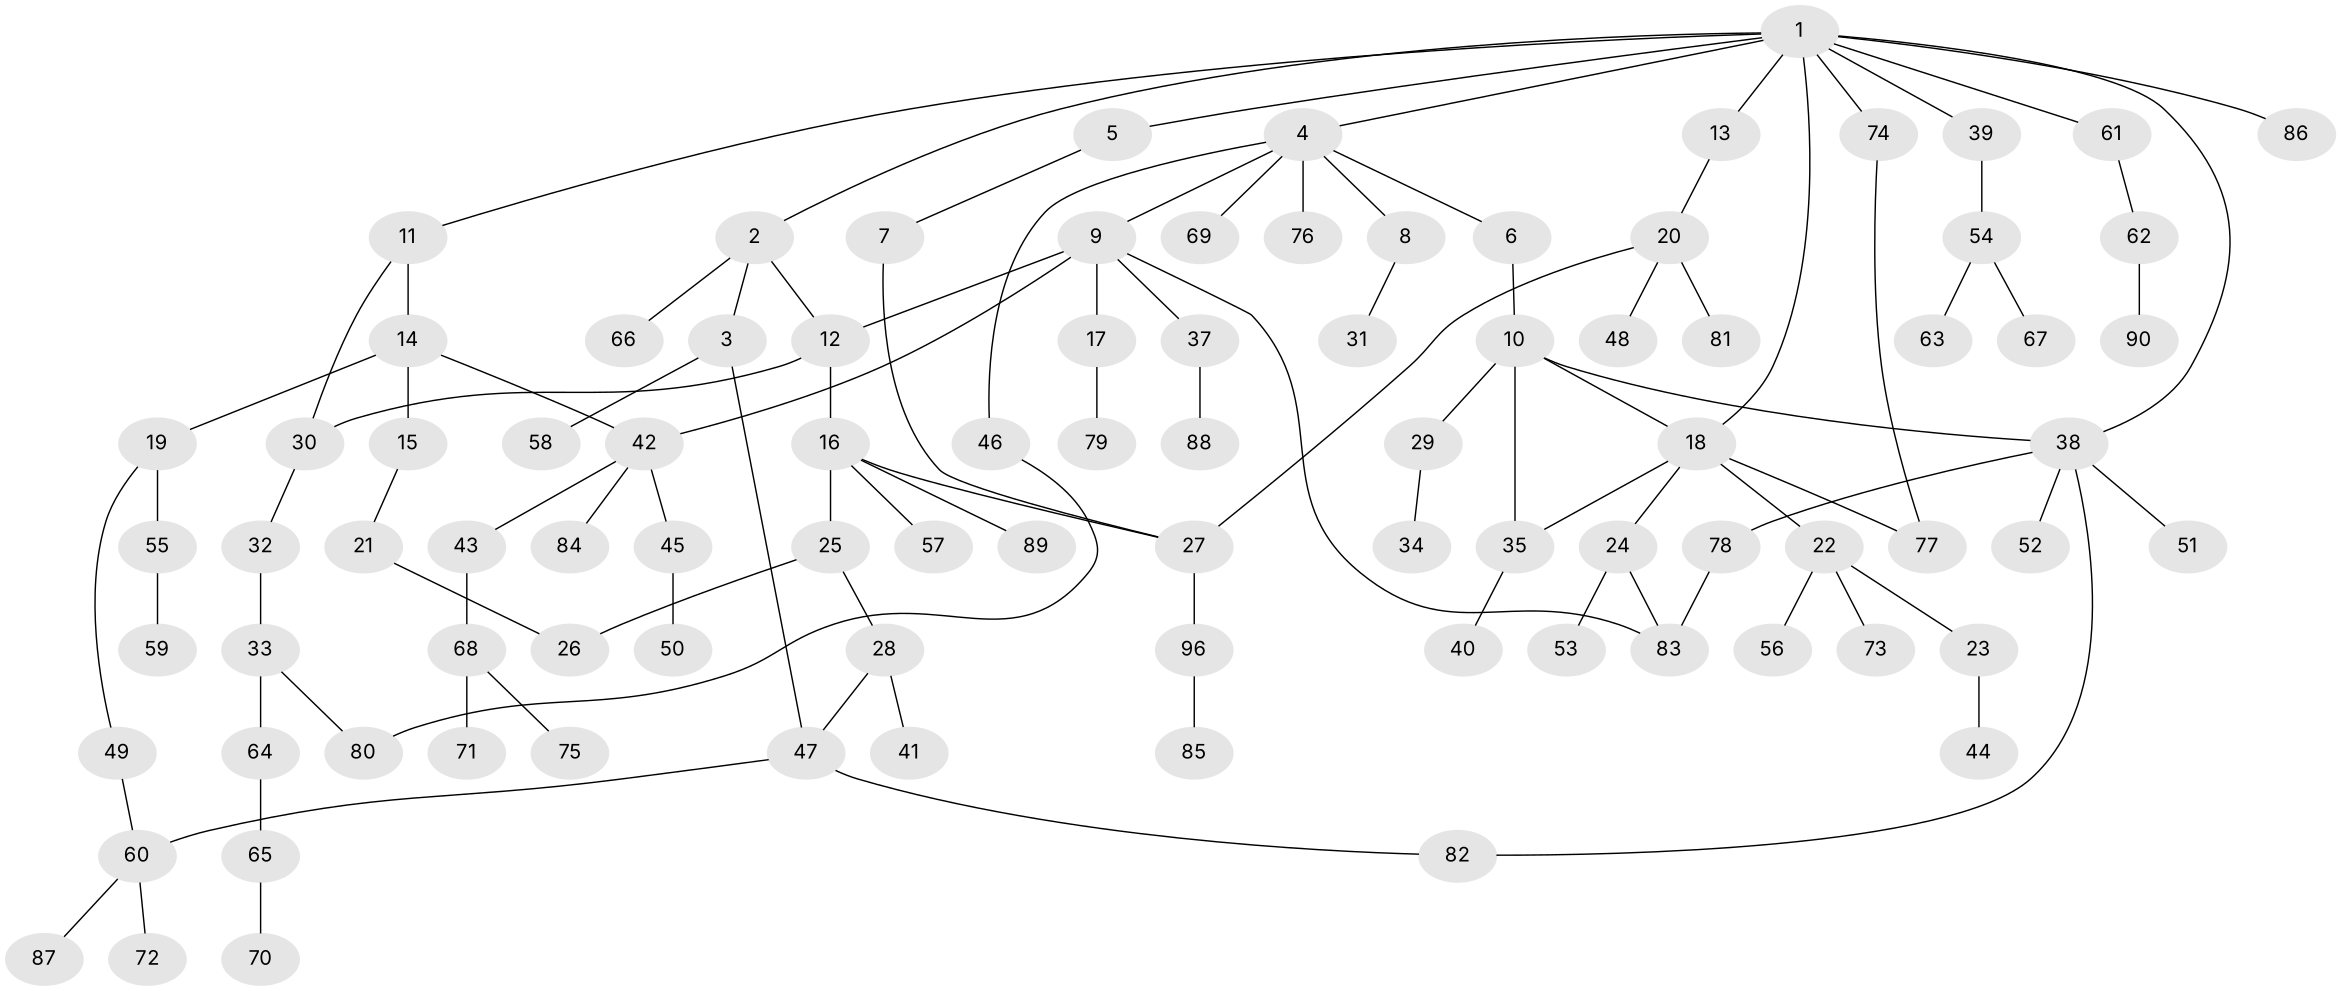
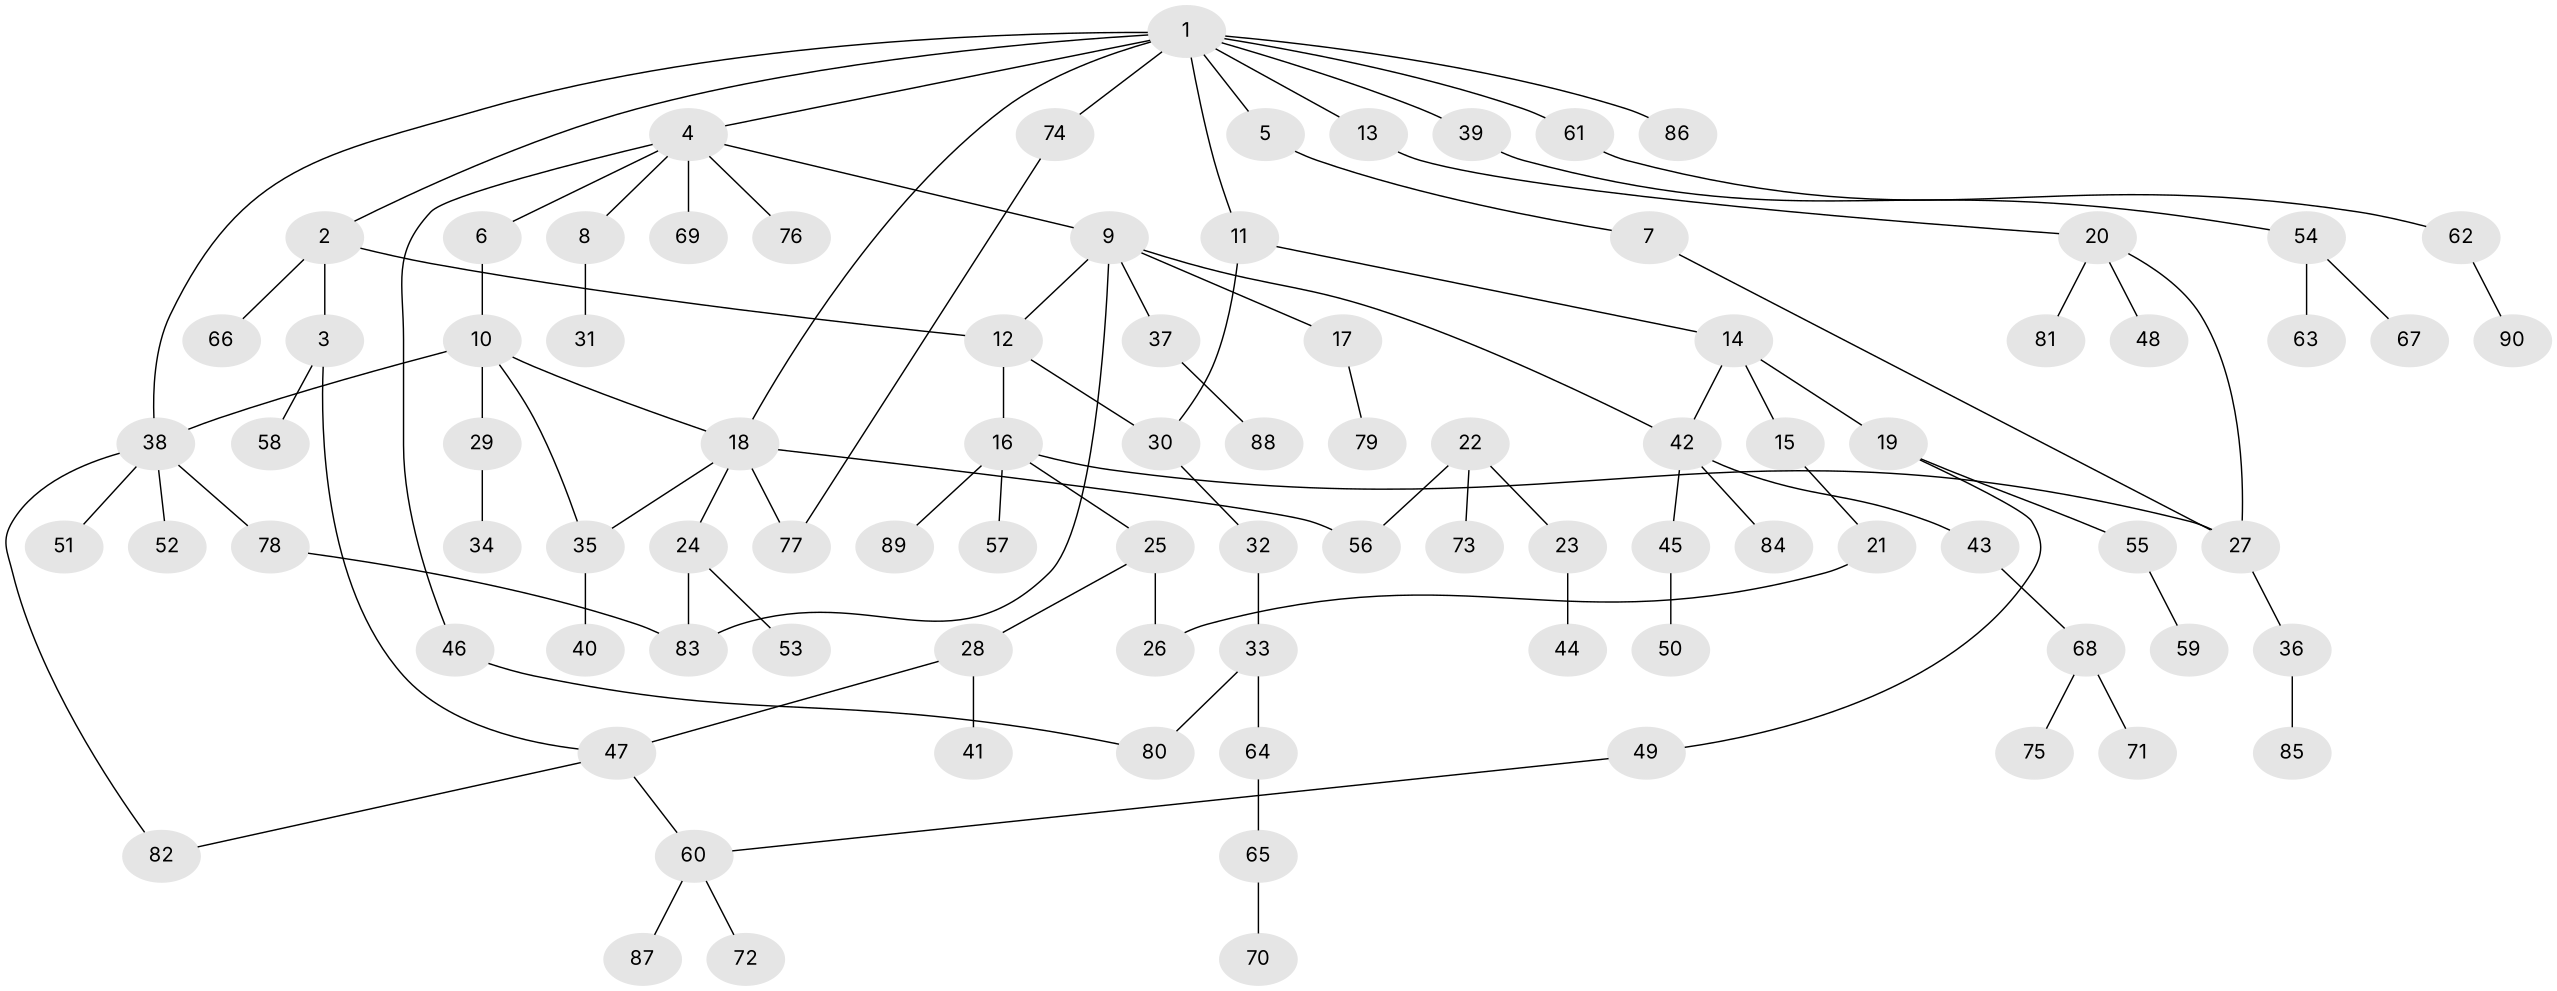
(1760, 495) -> (1042, 482)
(1194, 650) -> (2292, 650)
